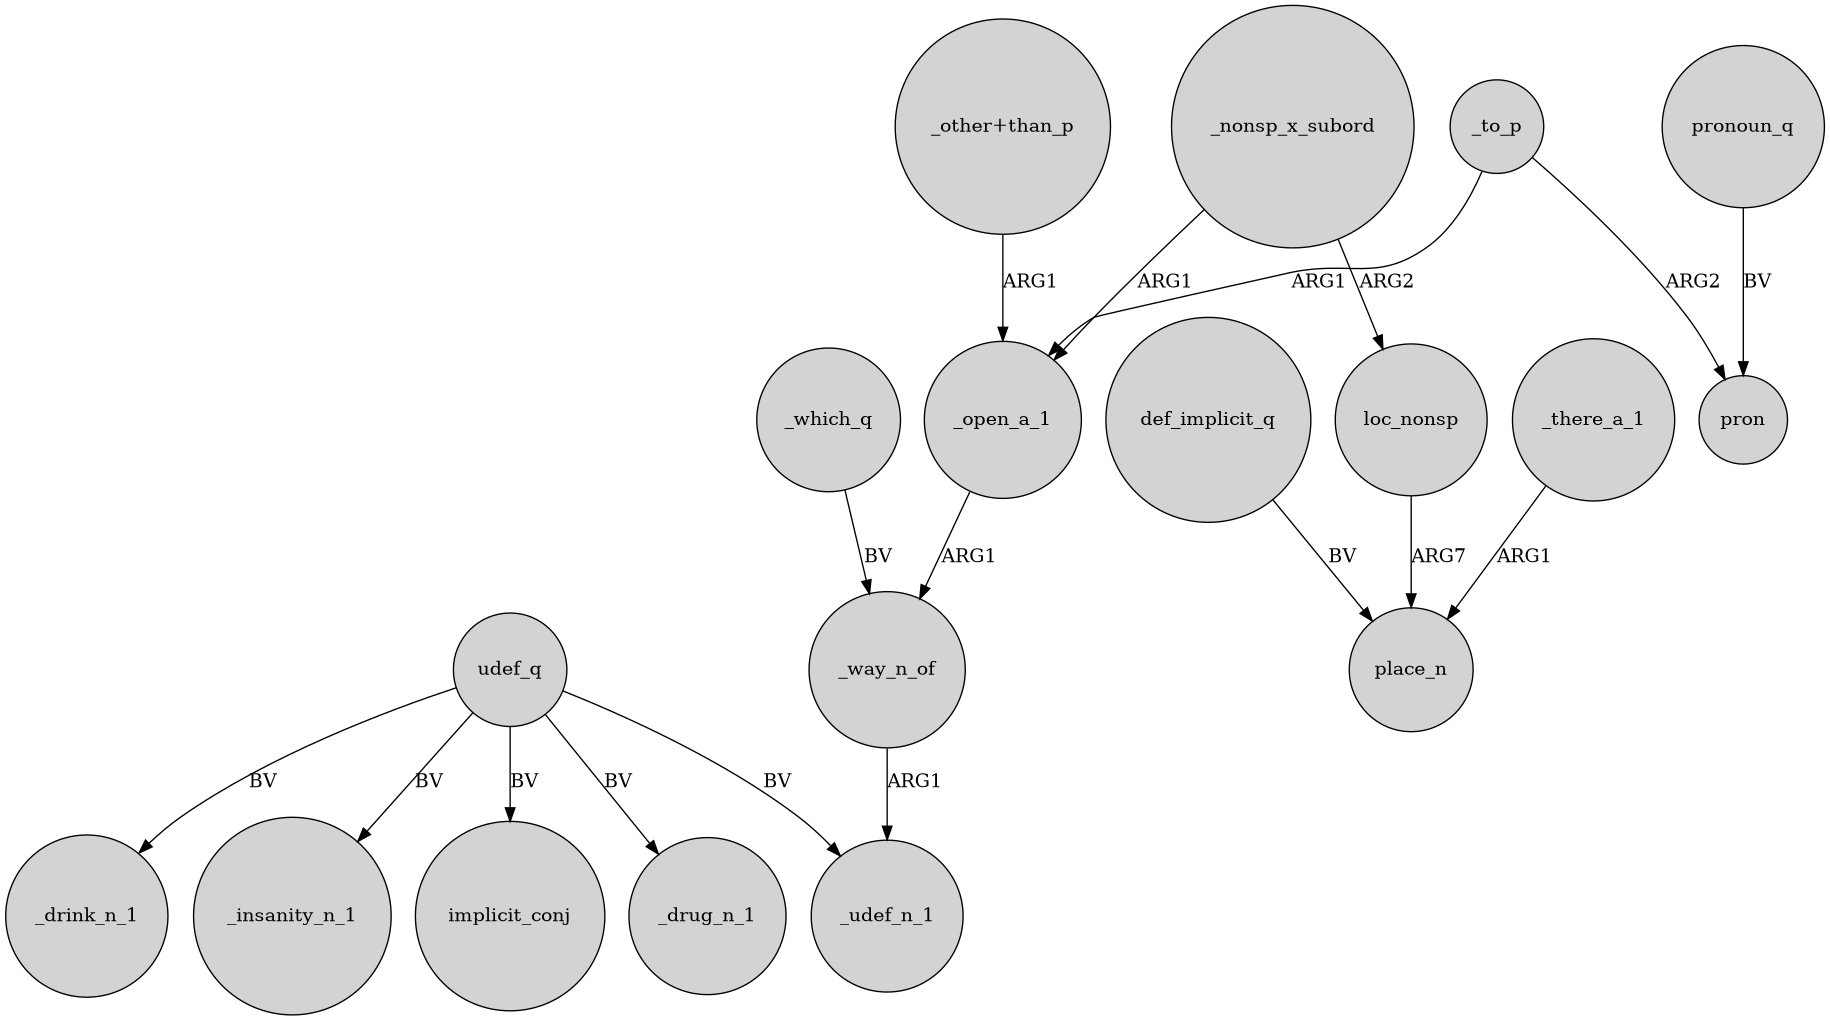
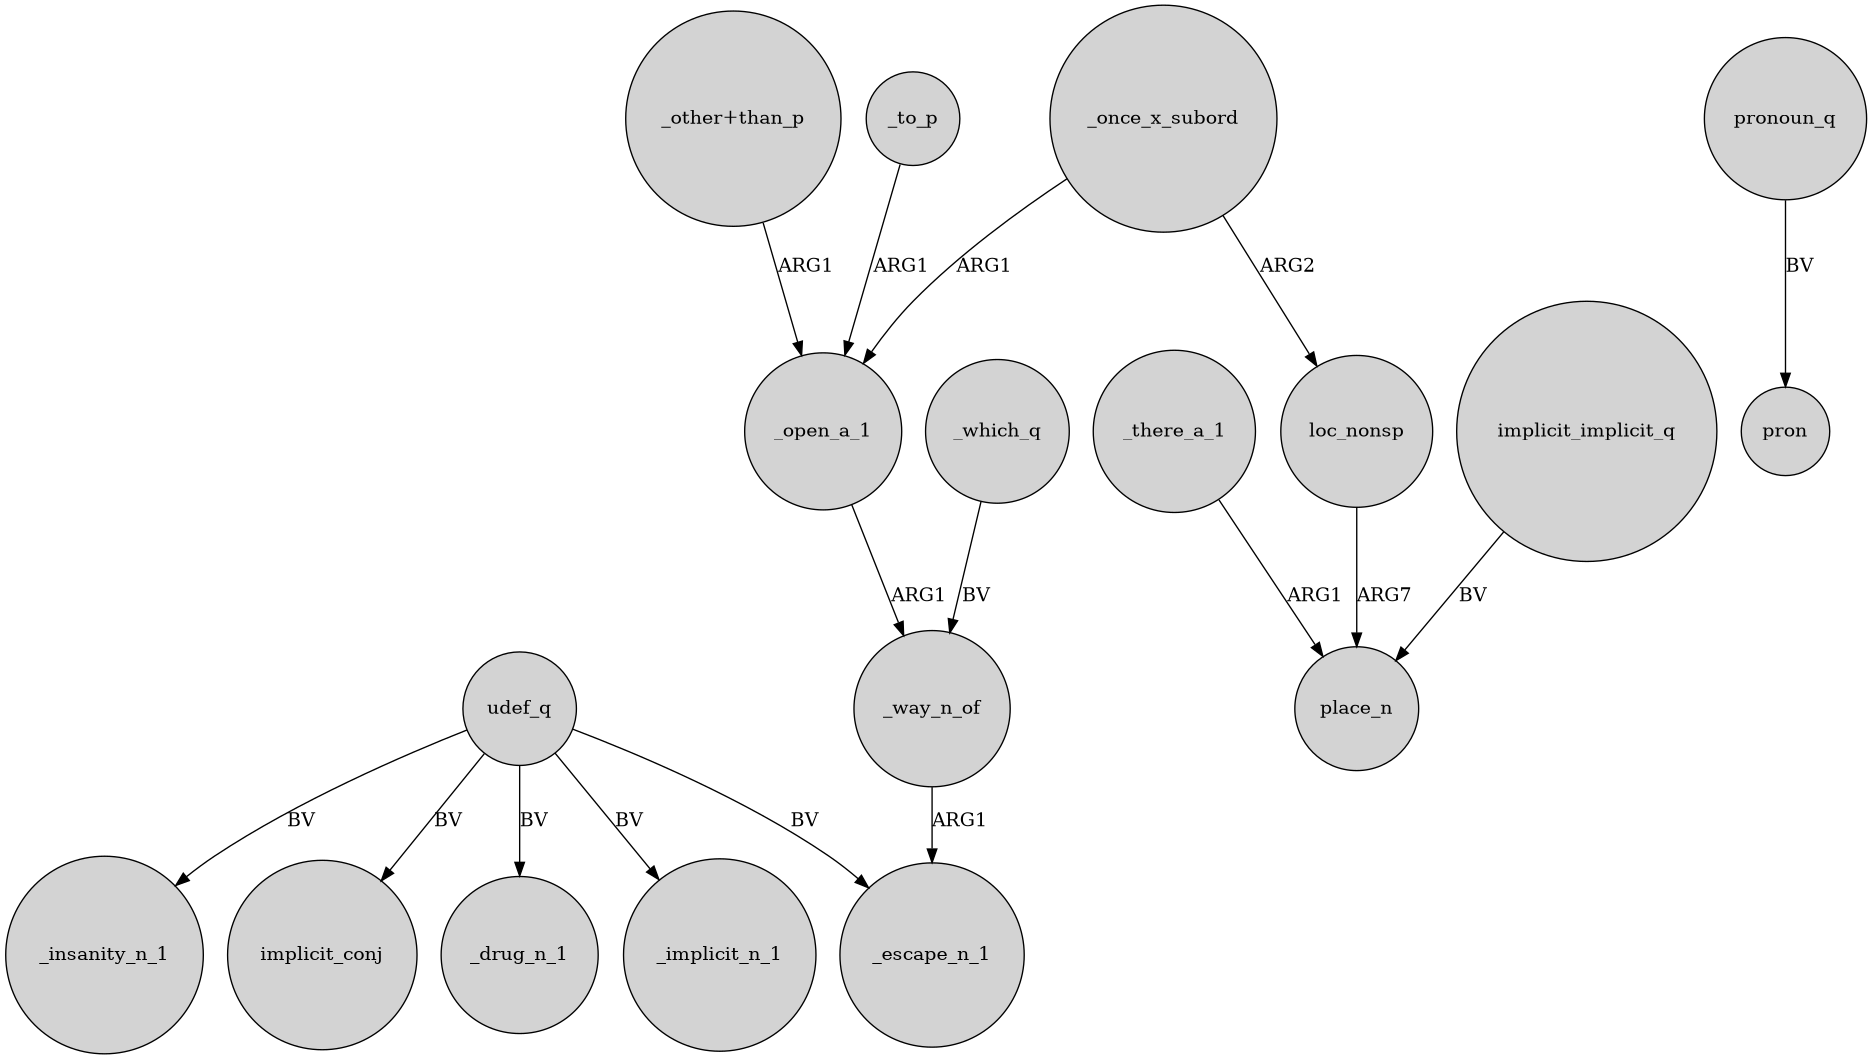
(1293, 127) -> (1163, 119)
(1634, 255) -> none
(1208, 420) -> (1587, 431)
(87, 916) -> (720, 955)
(887, 916) -> (932, 955)
